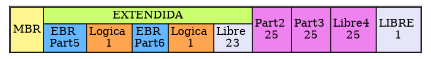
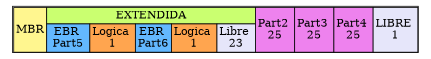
(354, 24) -> (354, 24)
